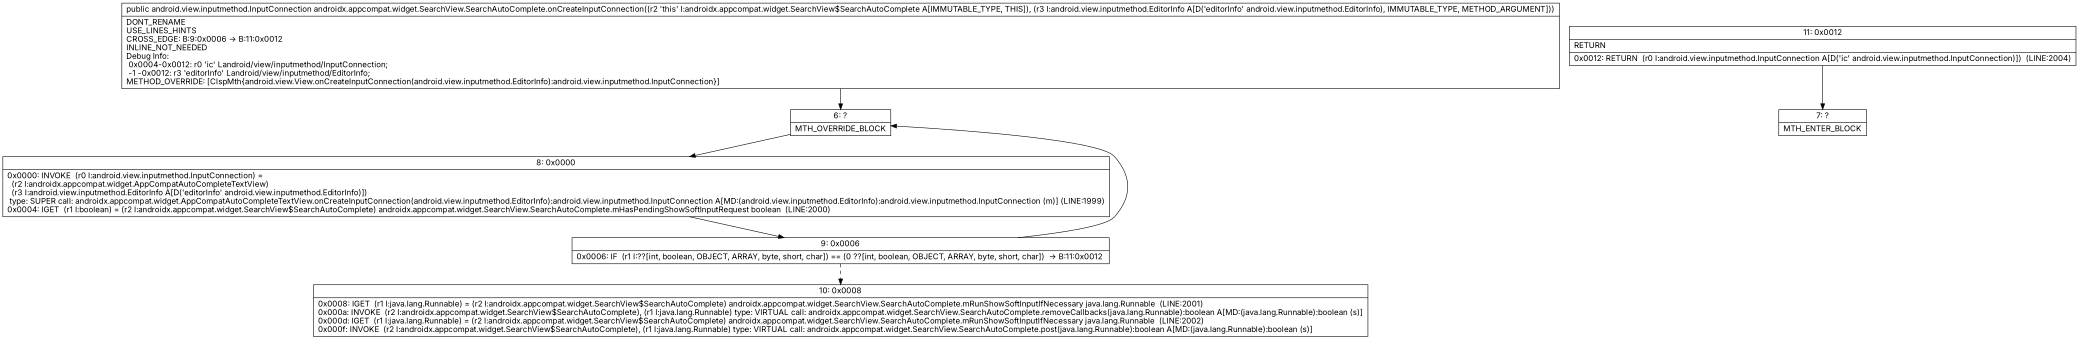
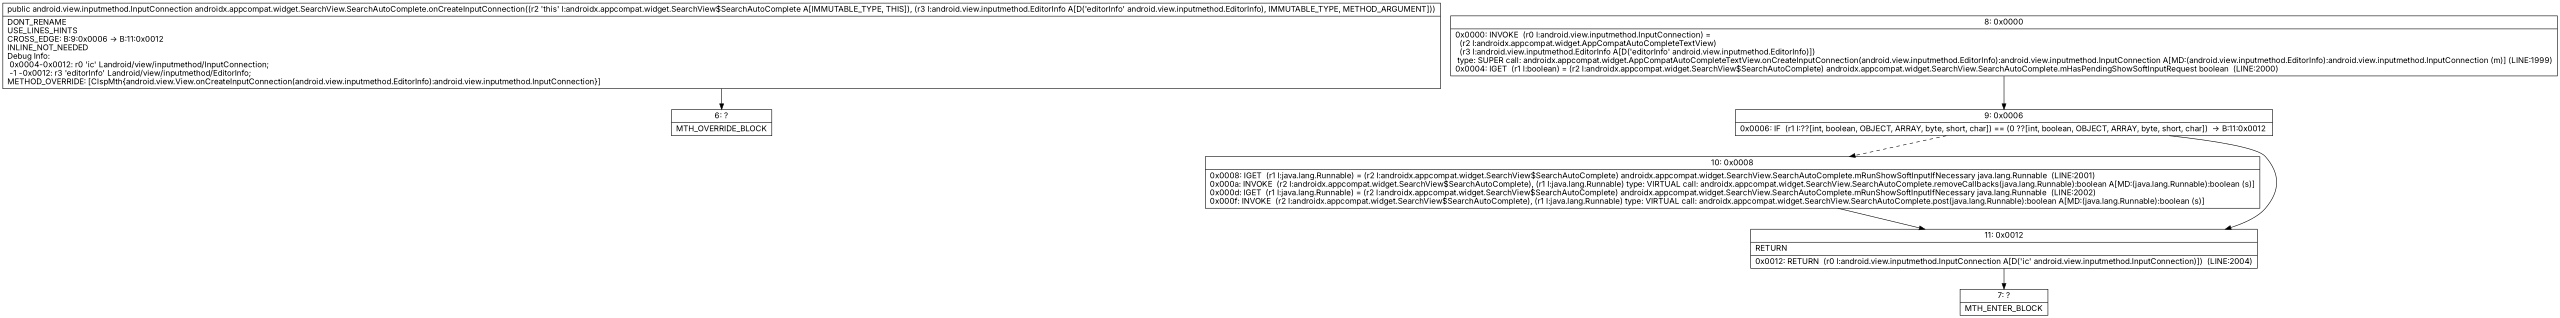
(743, 145) -> none
(1089, 147) -> (2265, 156)
none -> (1879, 218)
